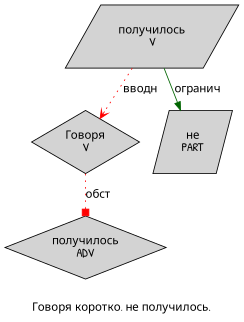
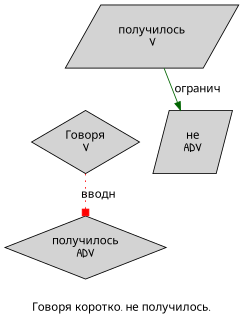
(118, 90) -> none
(193, 142) -> (193, 142)
(98, 195) -> (98, 195)
